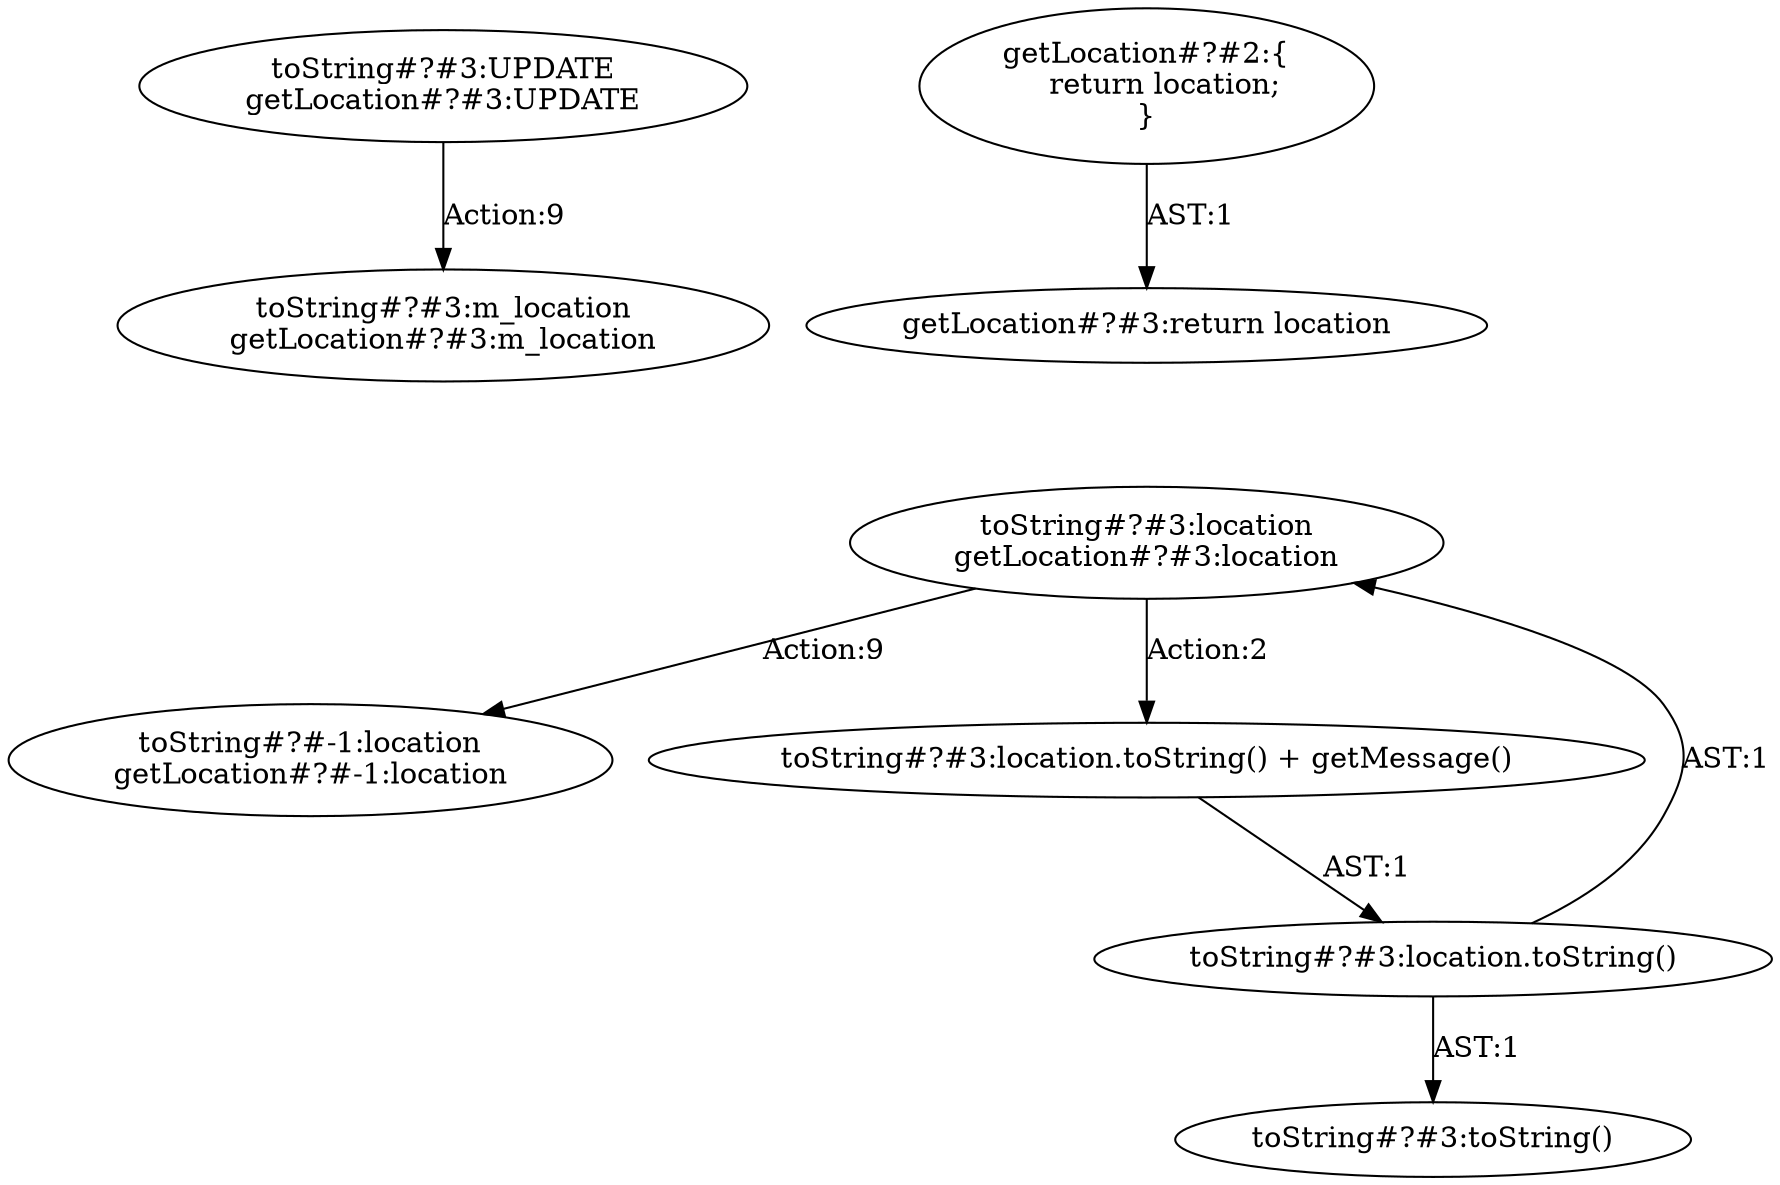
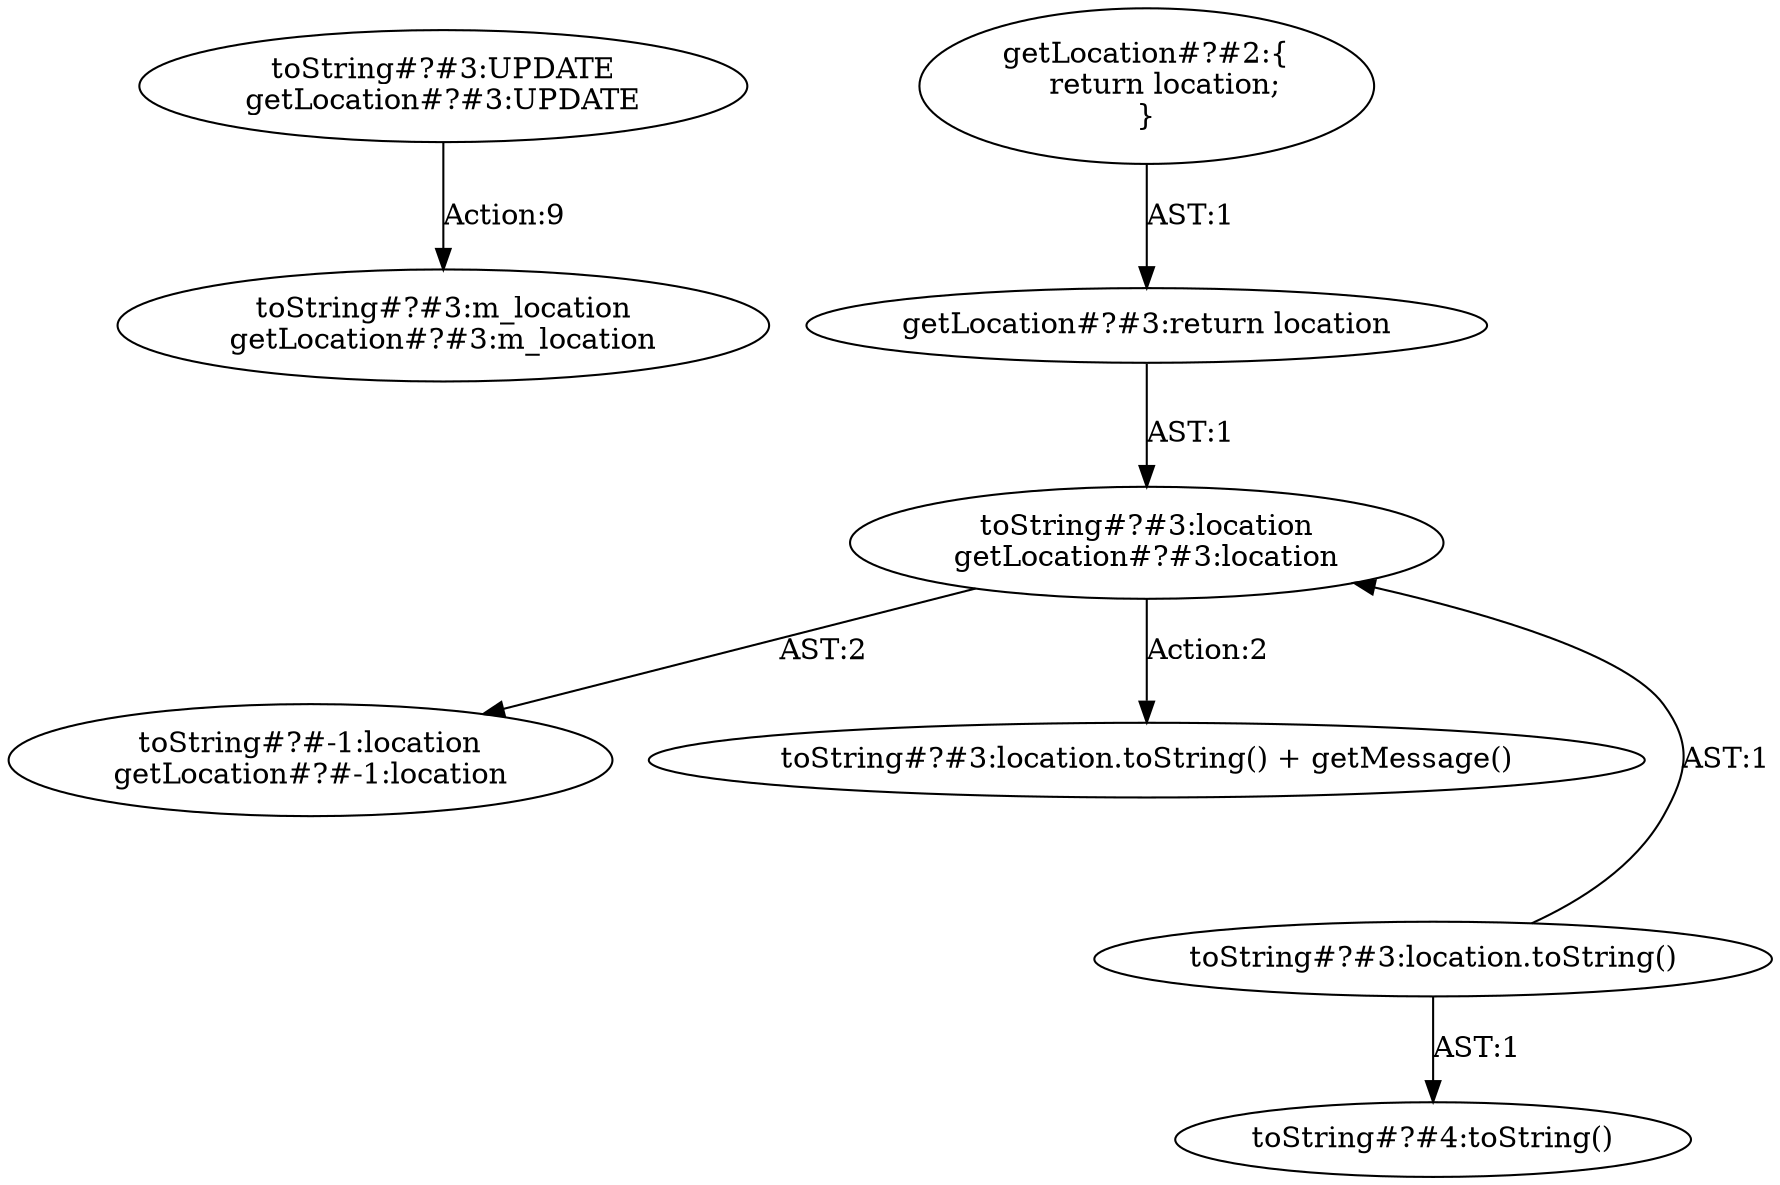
none -> (1147, 415)
(824, 651) -> (824, 651)
(1282, 854) -> none
(1433, 1140) -> (1433, 1140)
